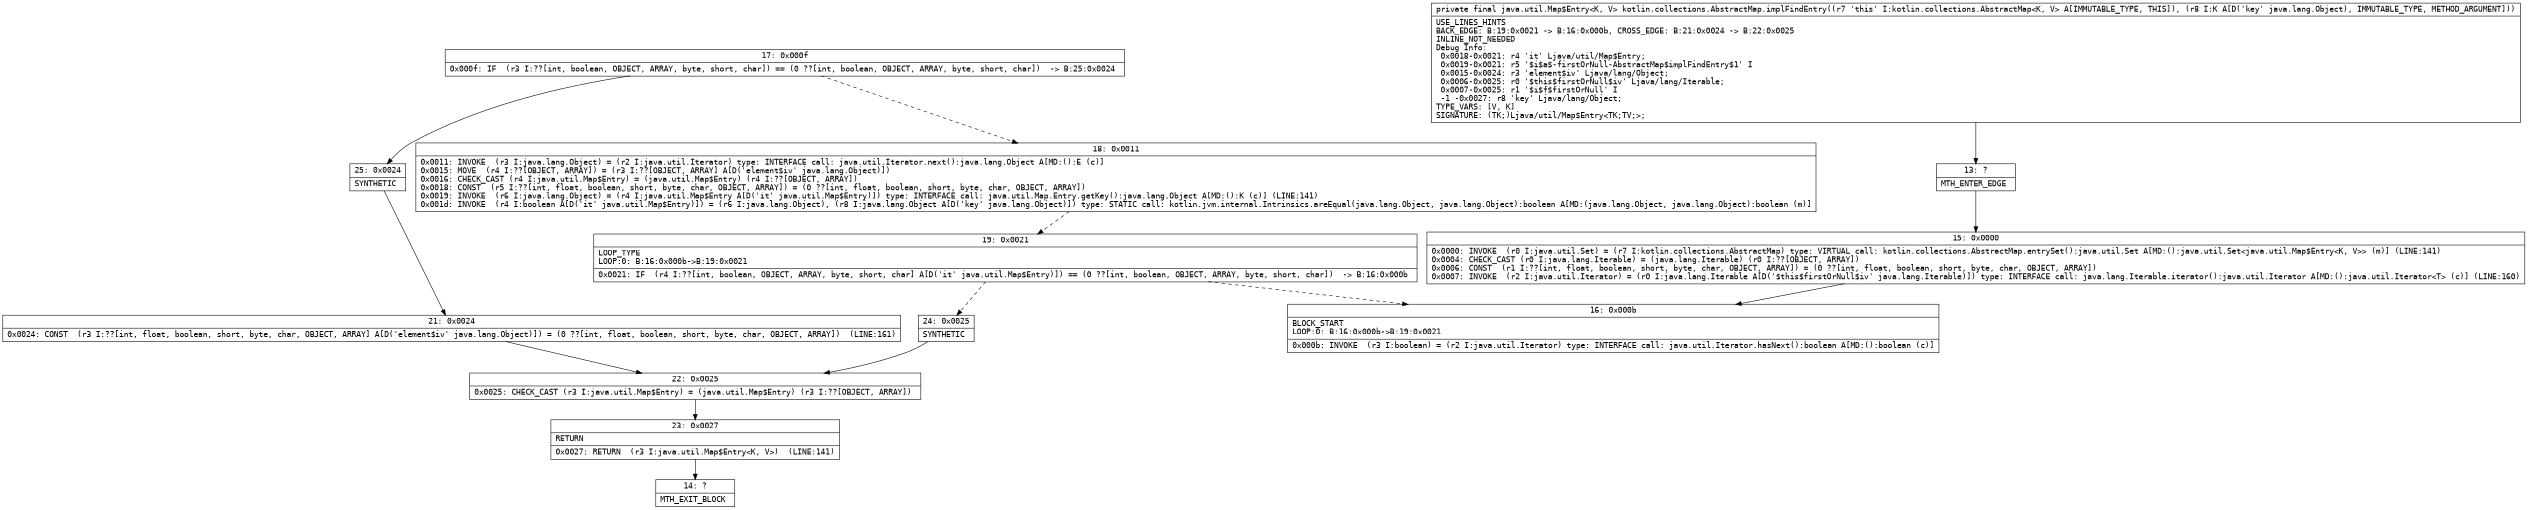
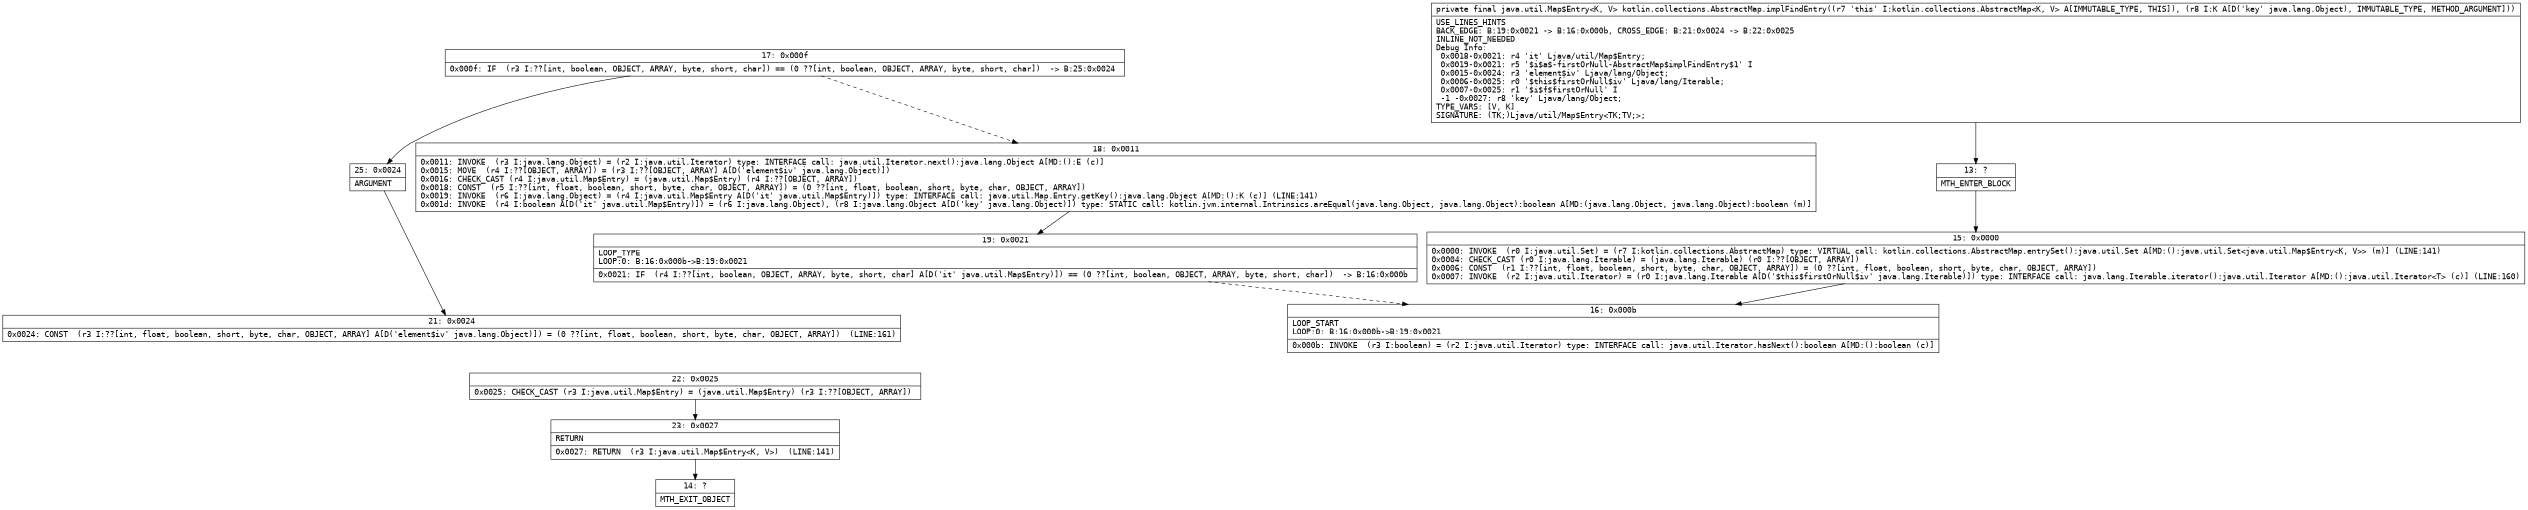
(376, 184) -> (373, 184)
(1974, 184) -> (1976, 184)
(1056, 221) -> (1056, 221)
(1318, 324) -> (1316, 324)
(946, 328) -> none
(571, 357) -> none
(693, 500) -> (695, 500)
